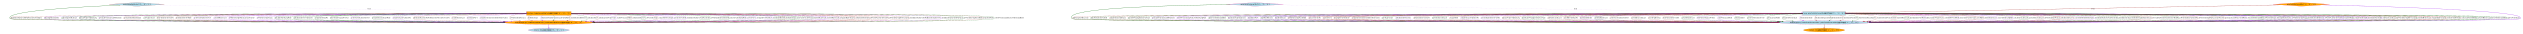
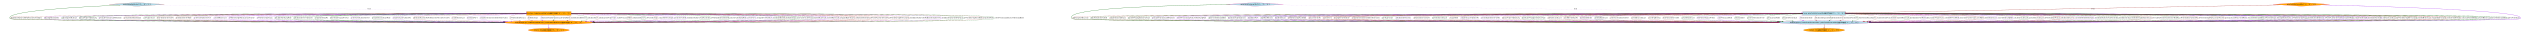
(549, 30) -> (549, 30)
